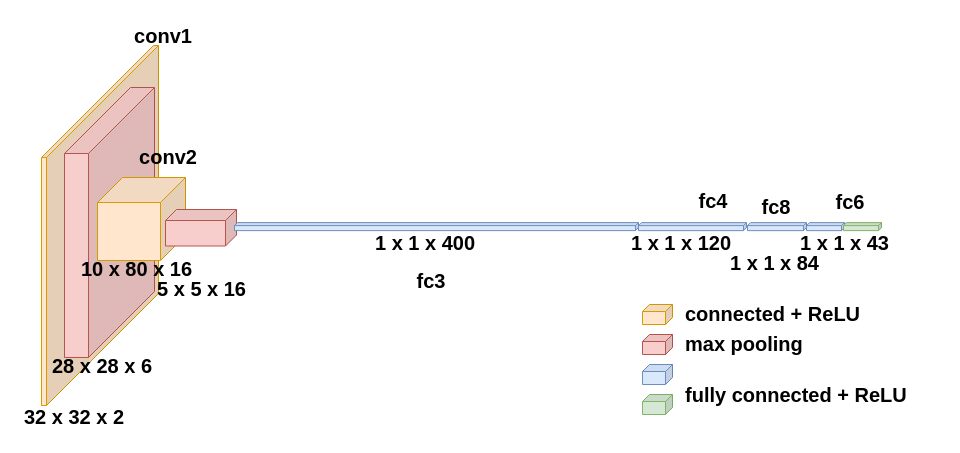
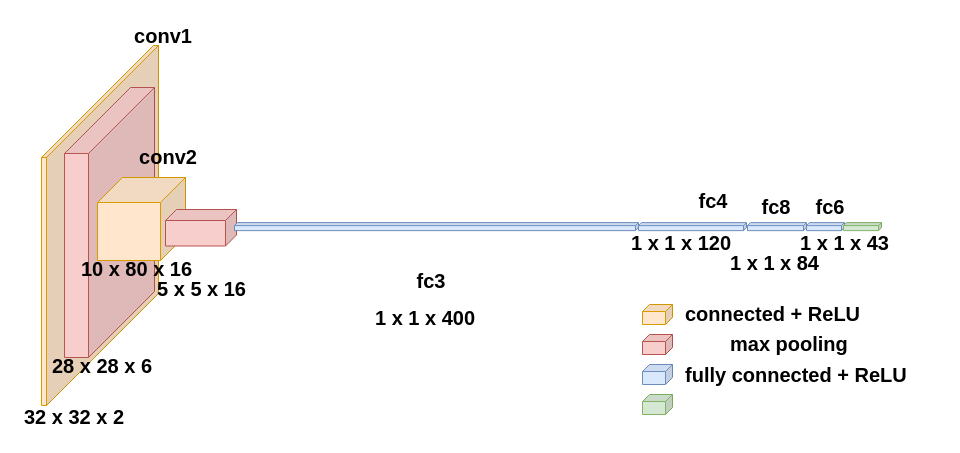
(851, 201) -> (831, 206)
(426, 243) -> (426, 318)
(753, 344) -> (798, 344)
(811, 395) -> (811, 375)
